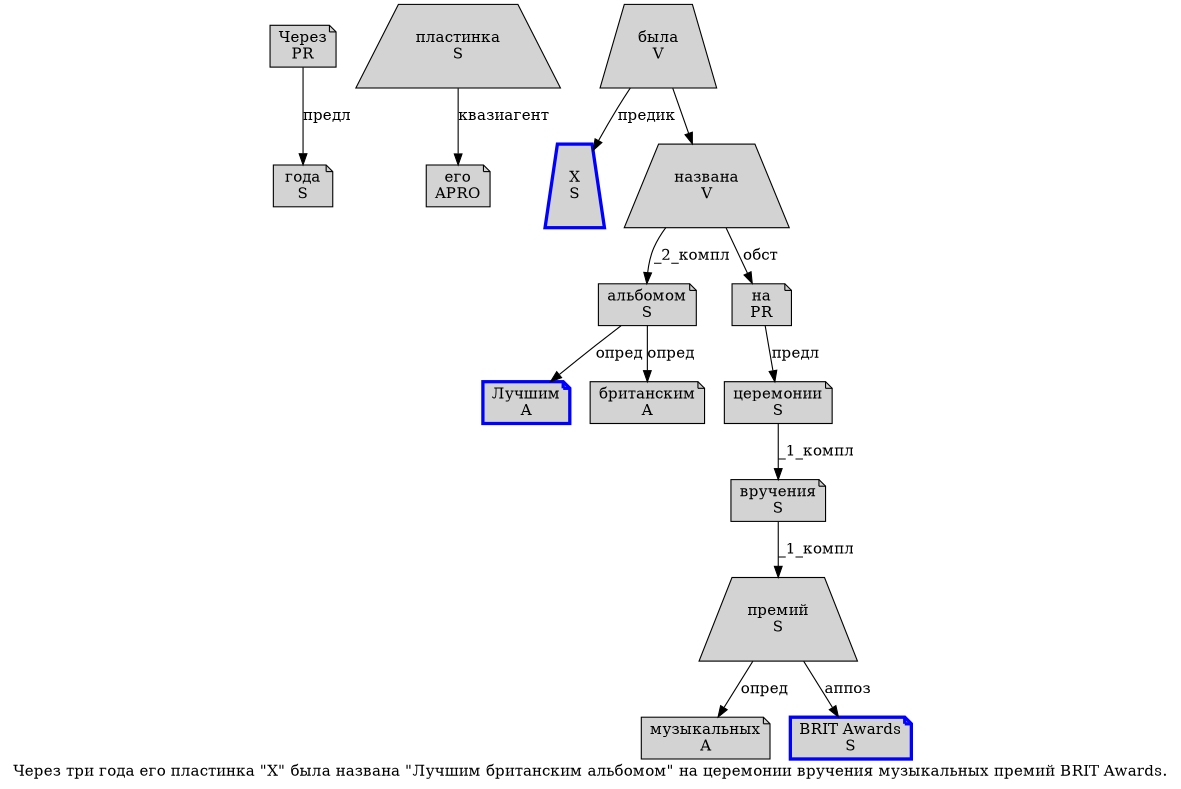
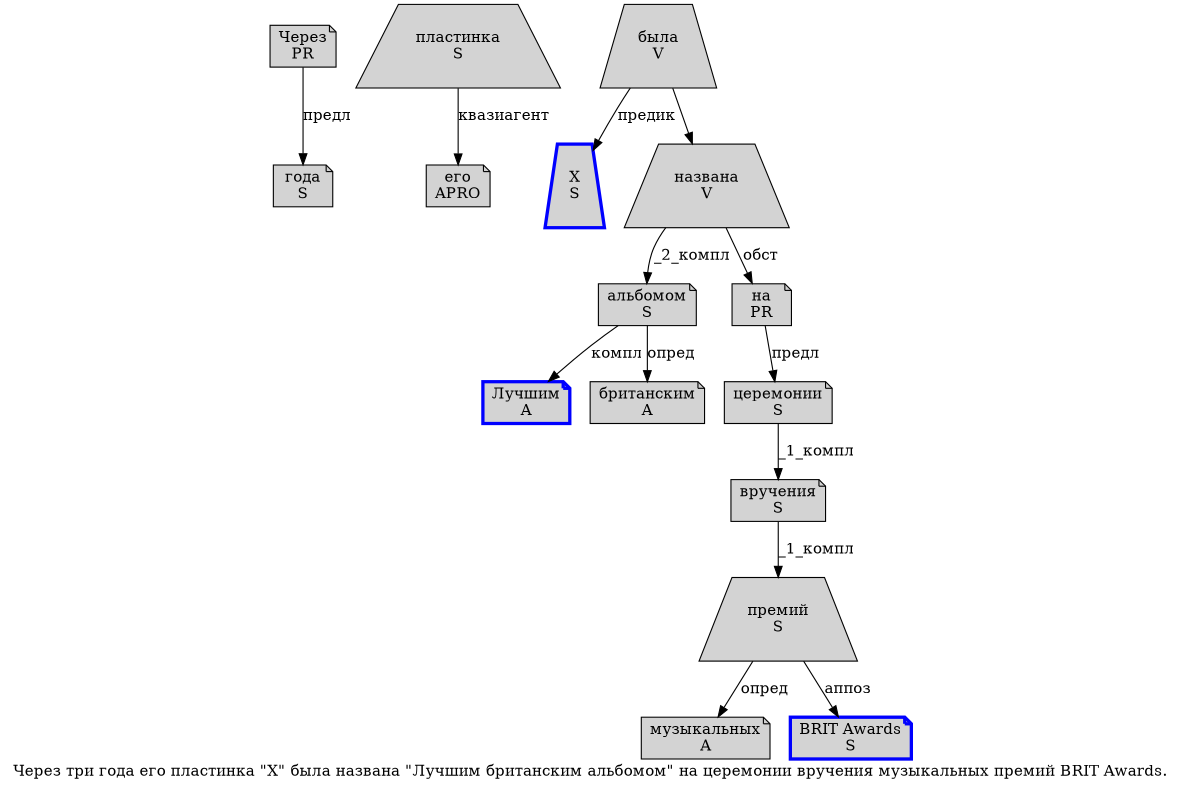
(619, 354) -> (617, 354)
